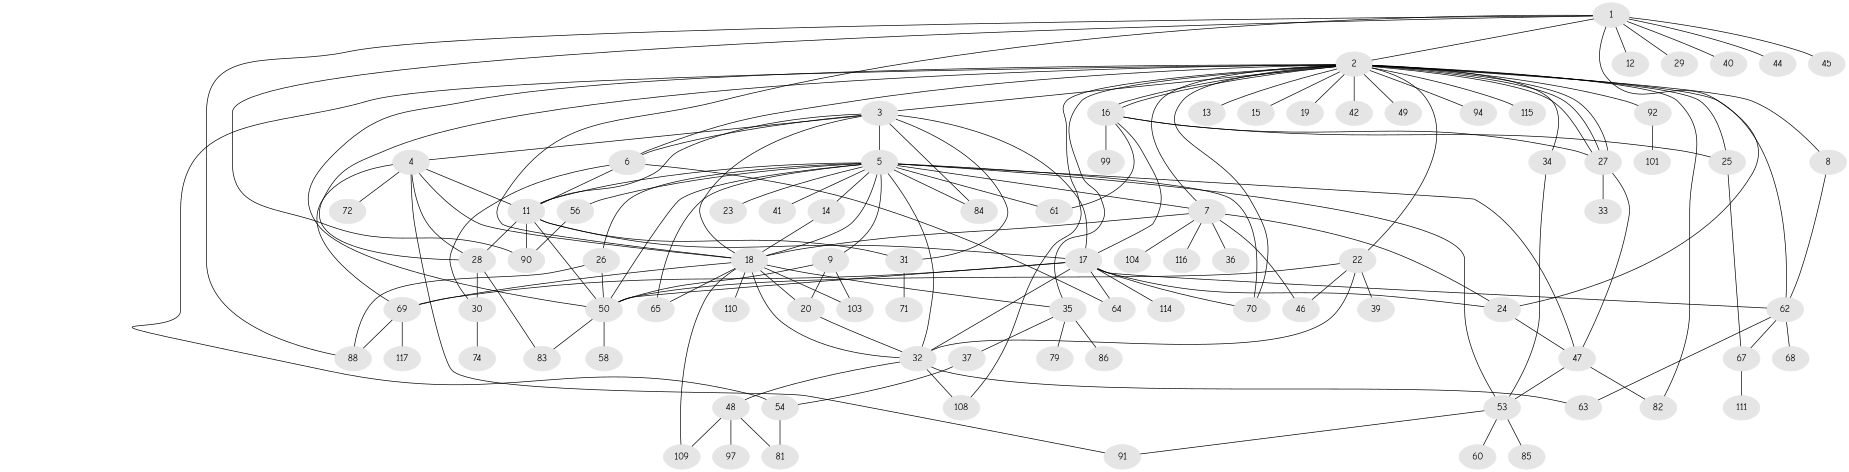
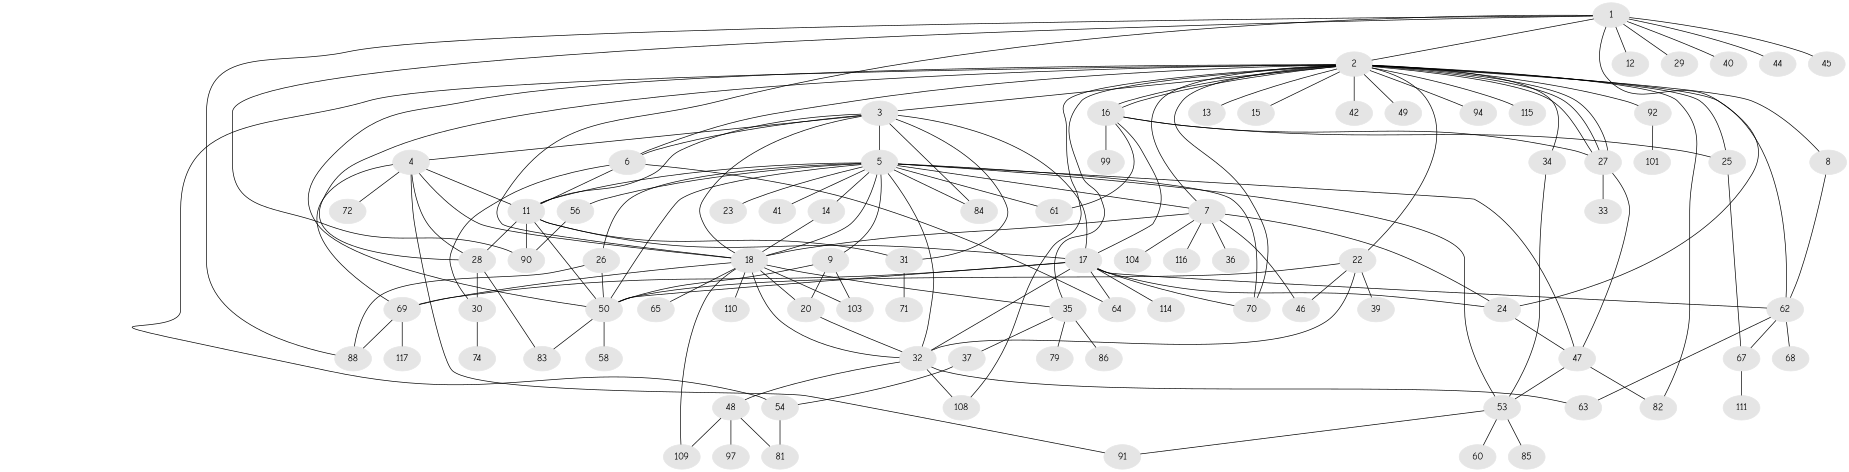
(1305, 113) -> none
(727, 188) -> none
